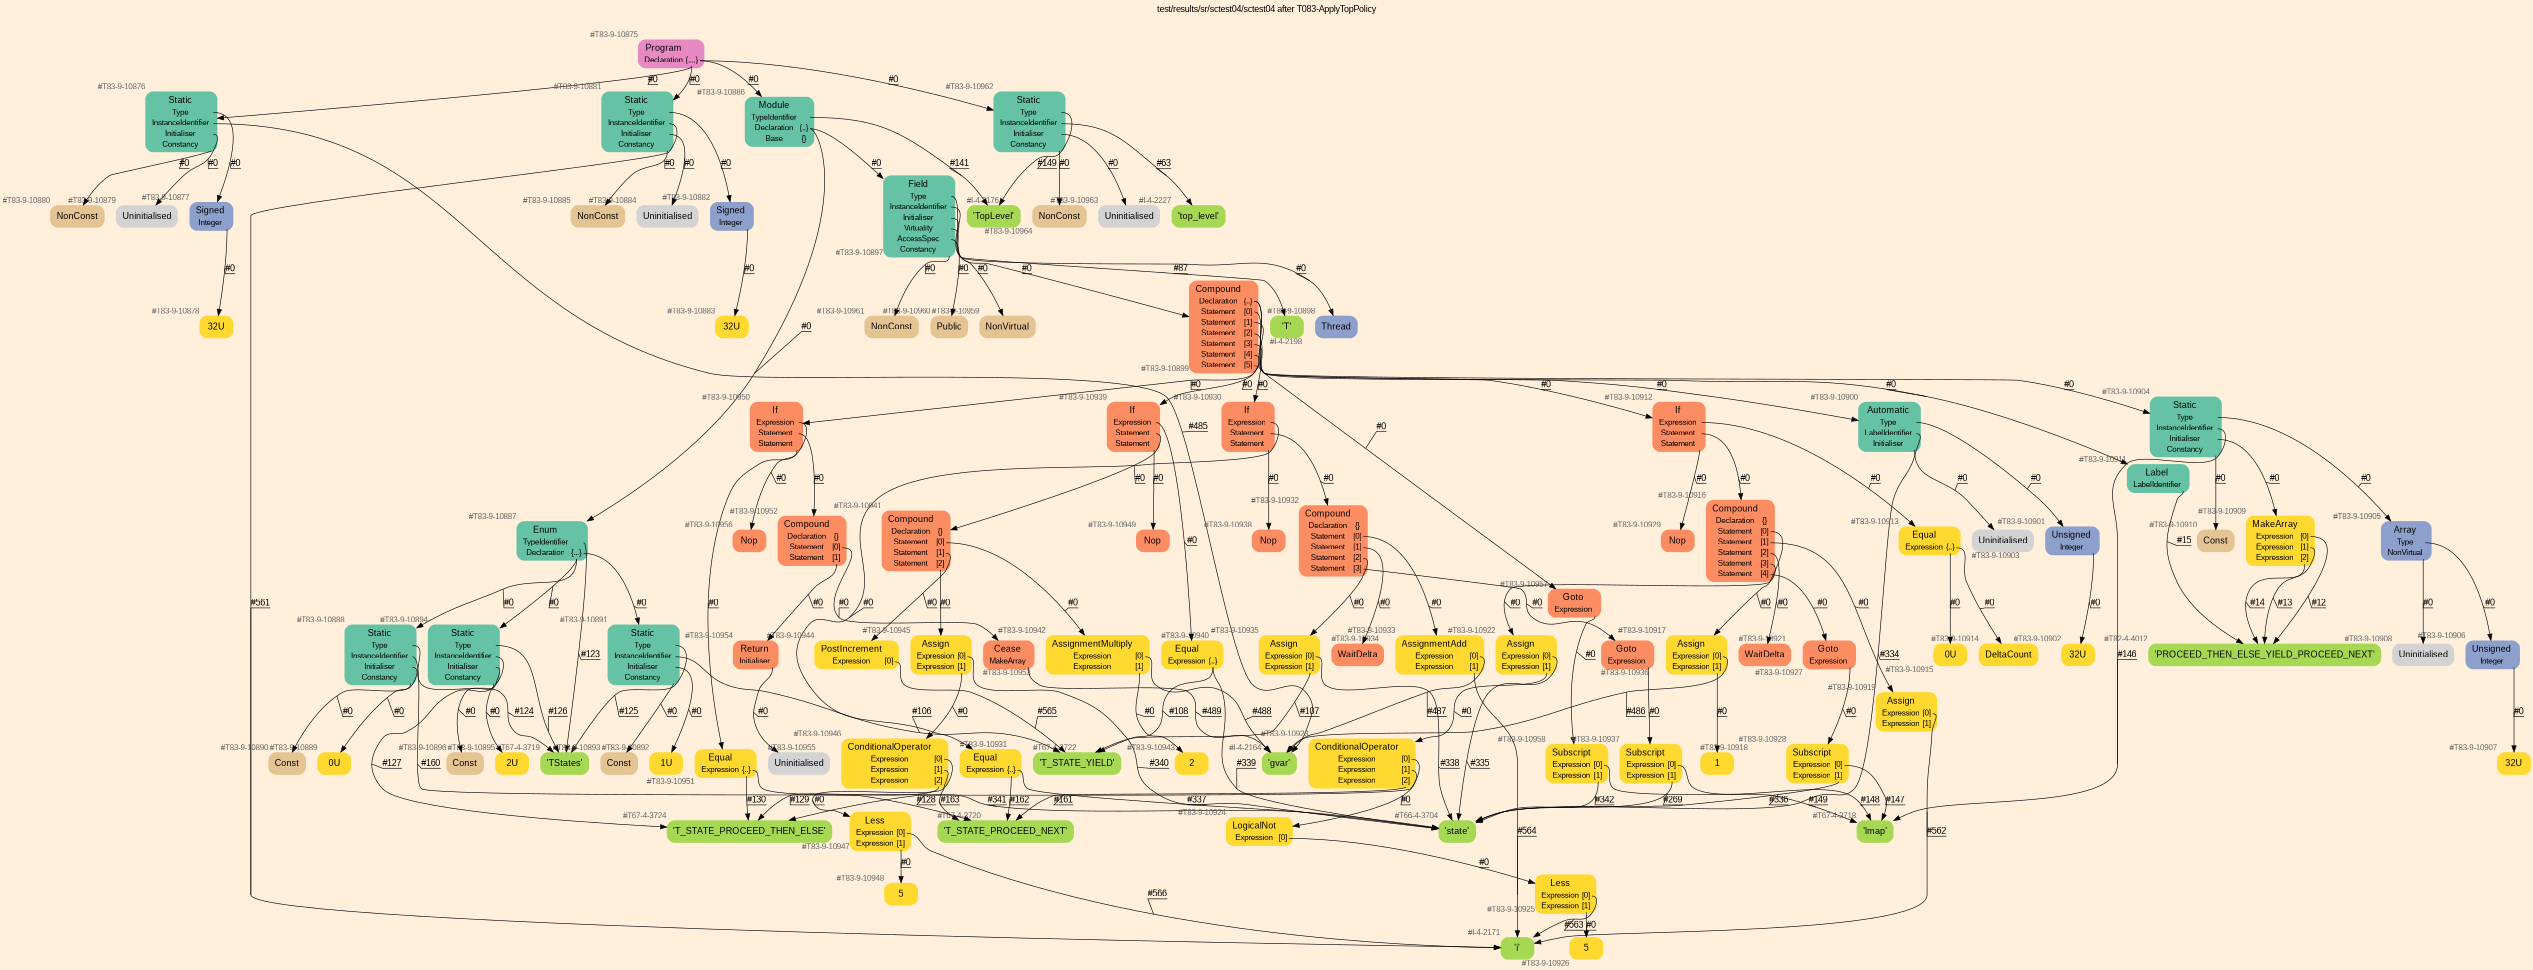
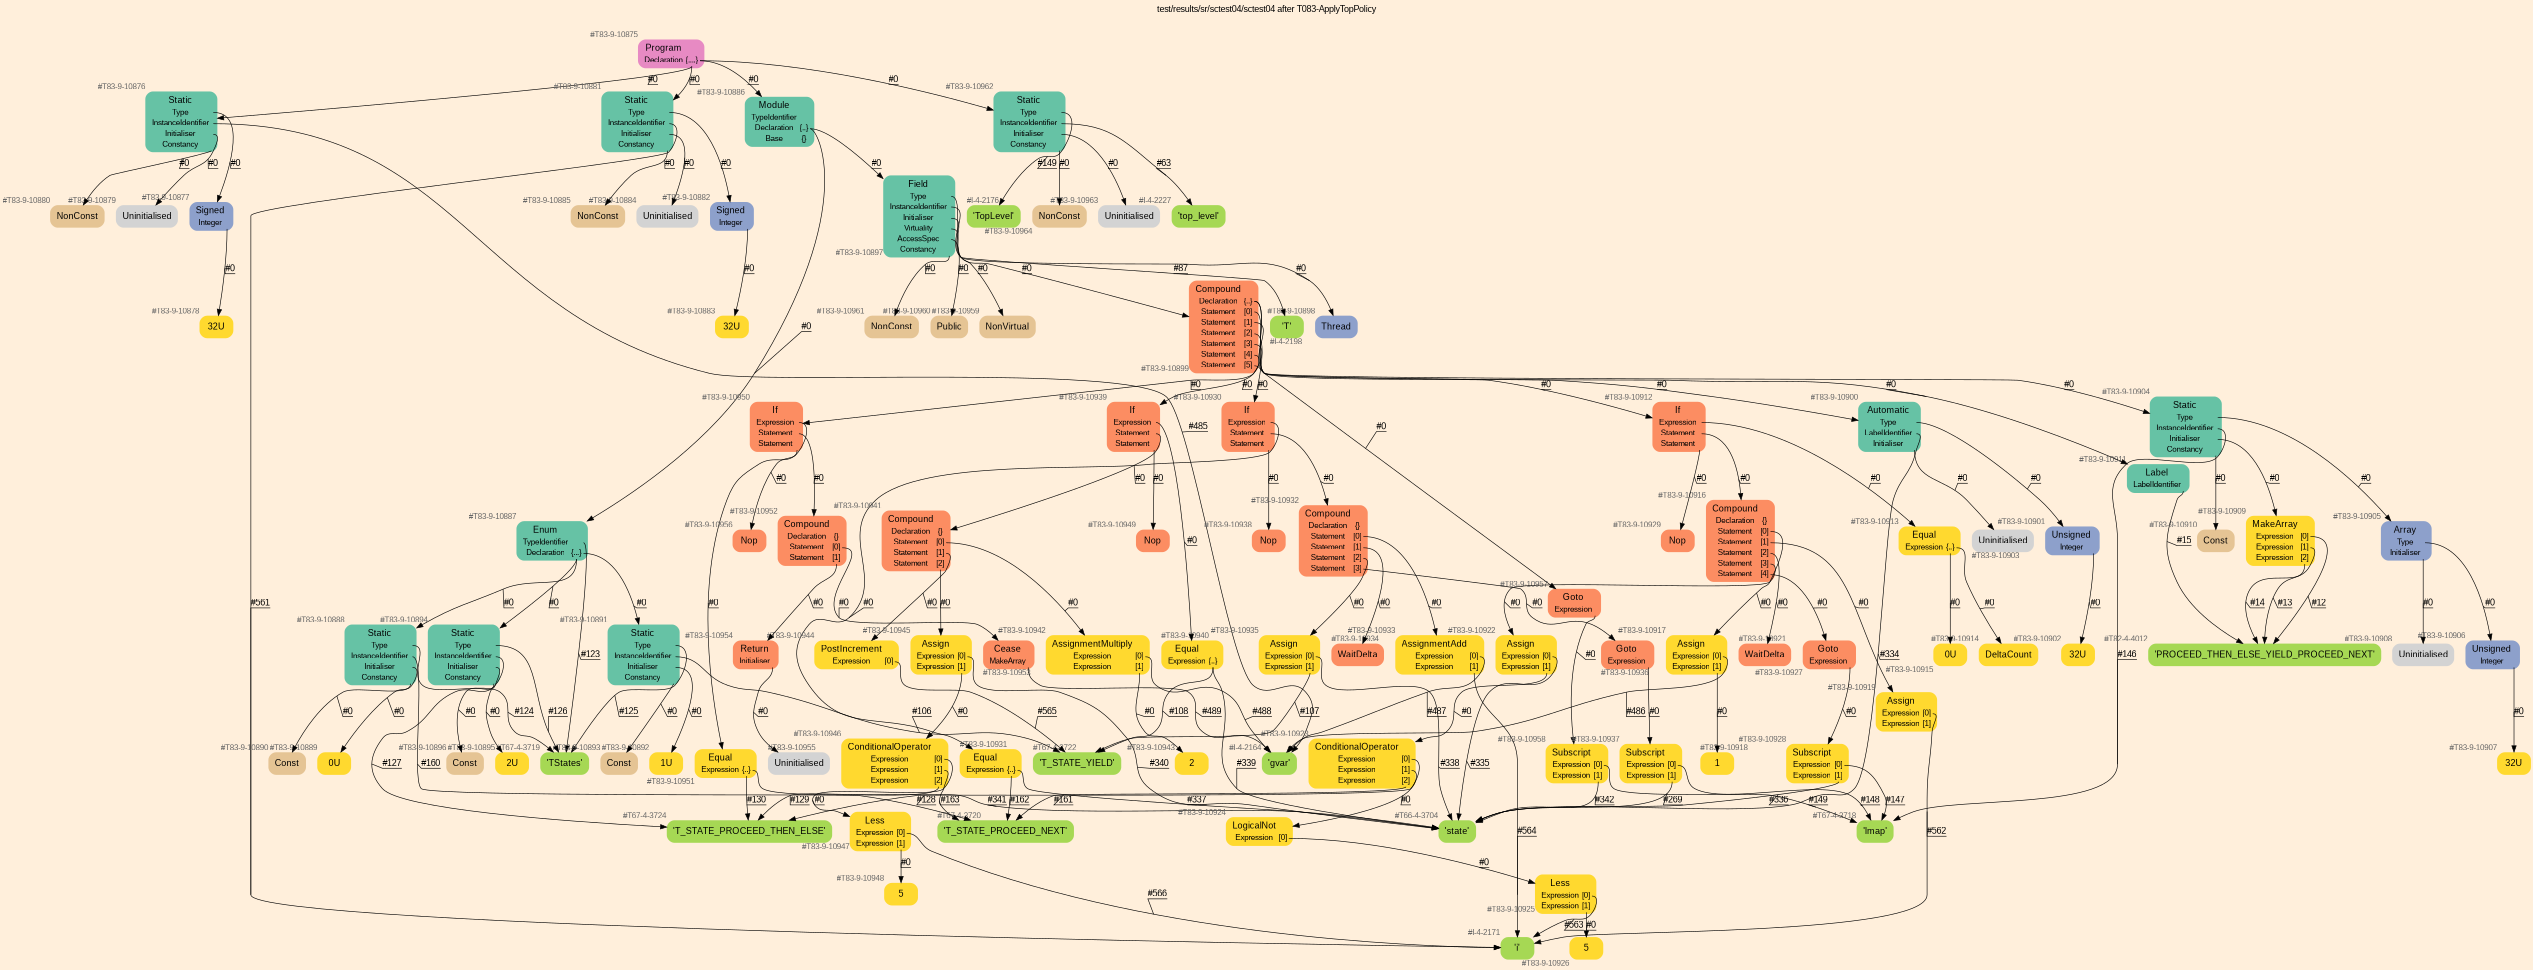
(906, 138) -> none
(2405, 553) -> (2405, 553)
